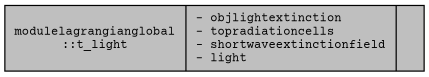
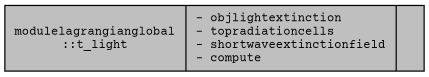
(222, 58) -> (229, 58)
